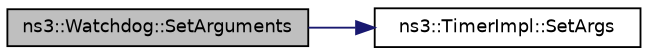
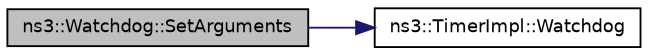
(508, 28) -> (508, 28)
